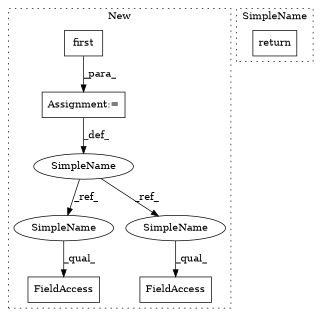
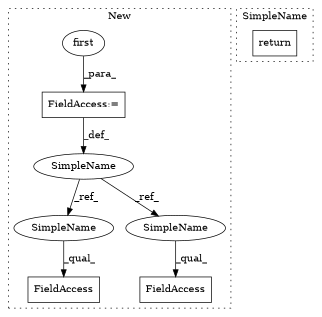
(84, 43) -> (84, 43)
(84, 105) -> (84, 105)
